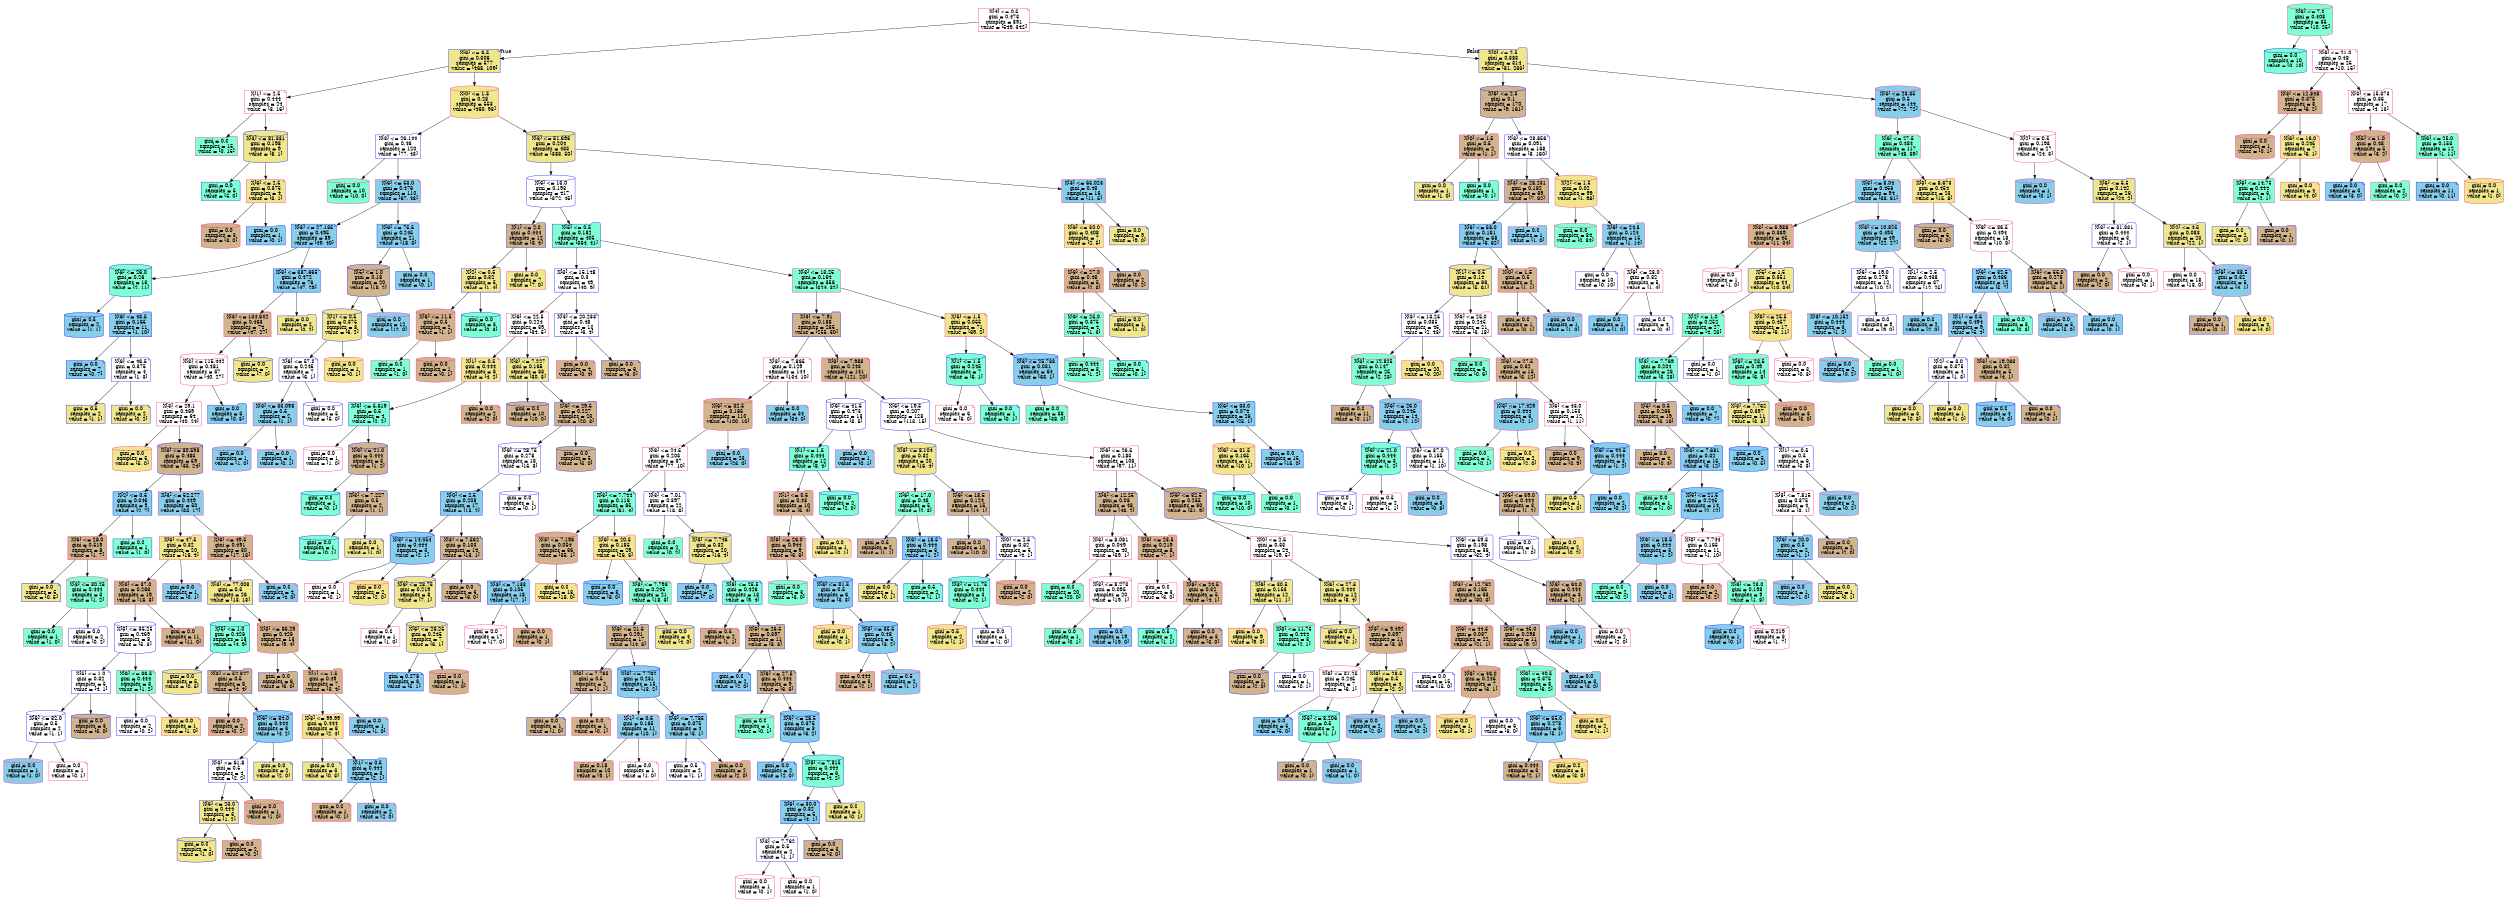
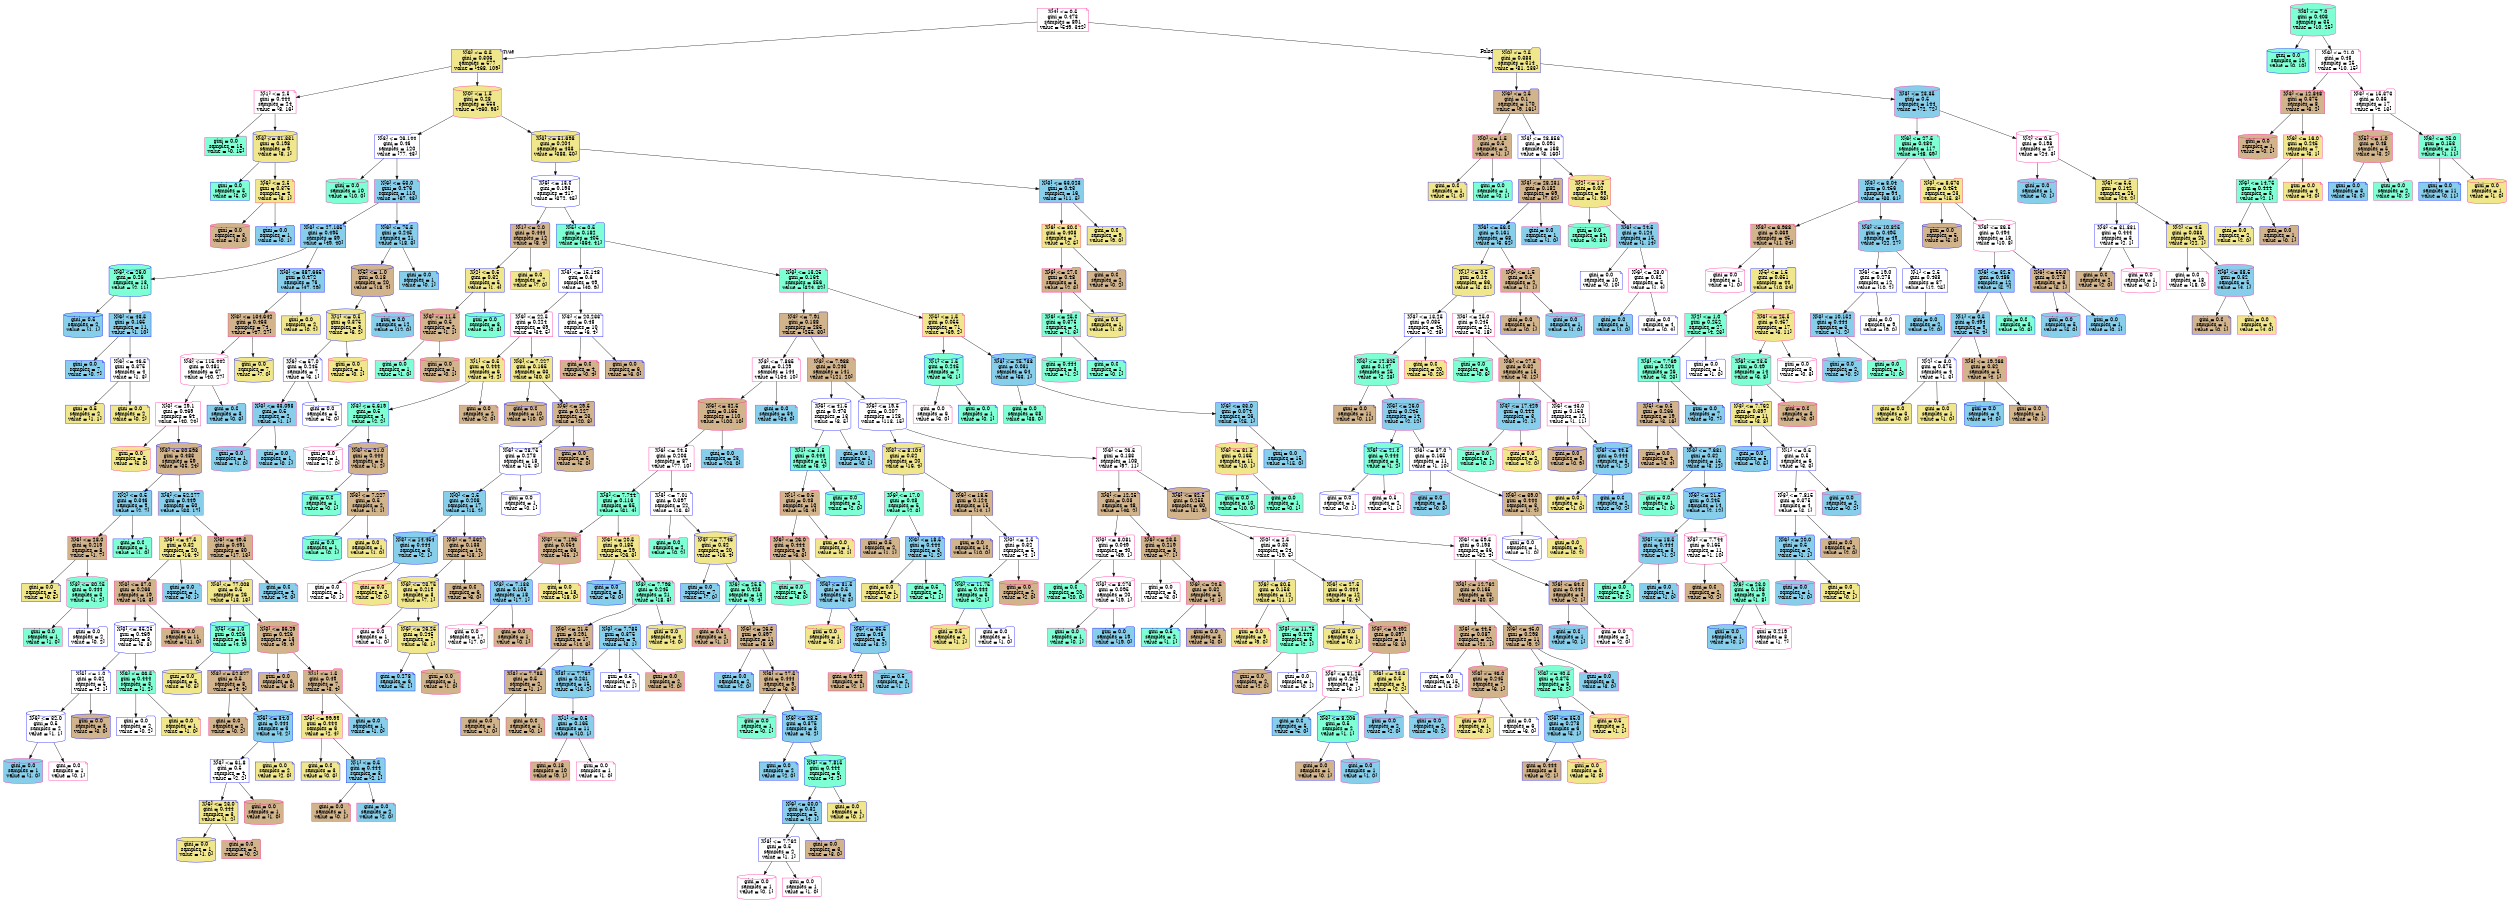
(1503, 102) -> (1516, 102)
(87, 548) -> (87, 548)
(787, 548) -> (790, 548)
(1472, 548) -> (1475, 548)
(663, 705) -> (600, 656)
